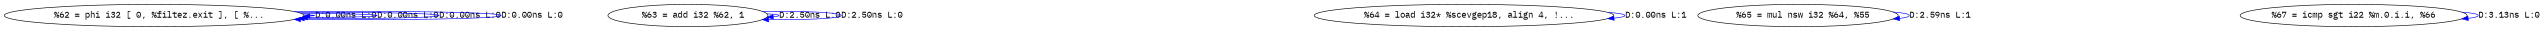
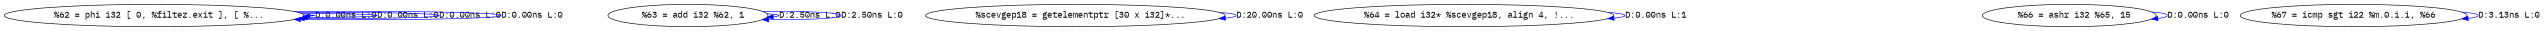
none -> (1075, 16)
(1798, 16) -> none
none -> (2069, 16)
